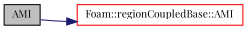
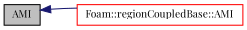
(53, 21) -> (64, 8)
